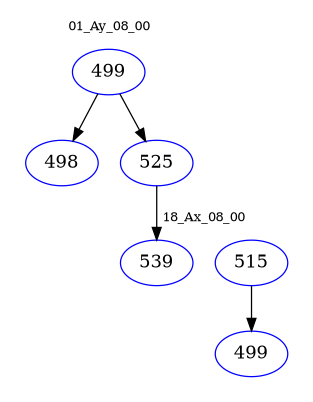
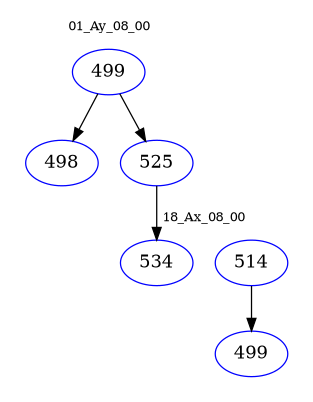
(157, 263) -> (157, 263)
(252, 263) -> (252, 263)
